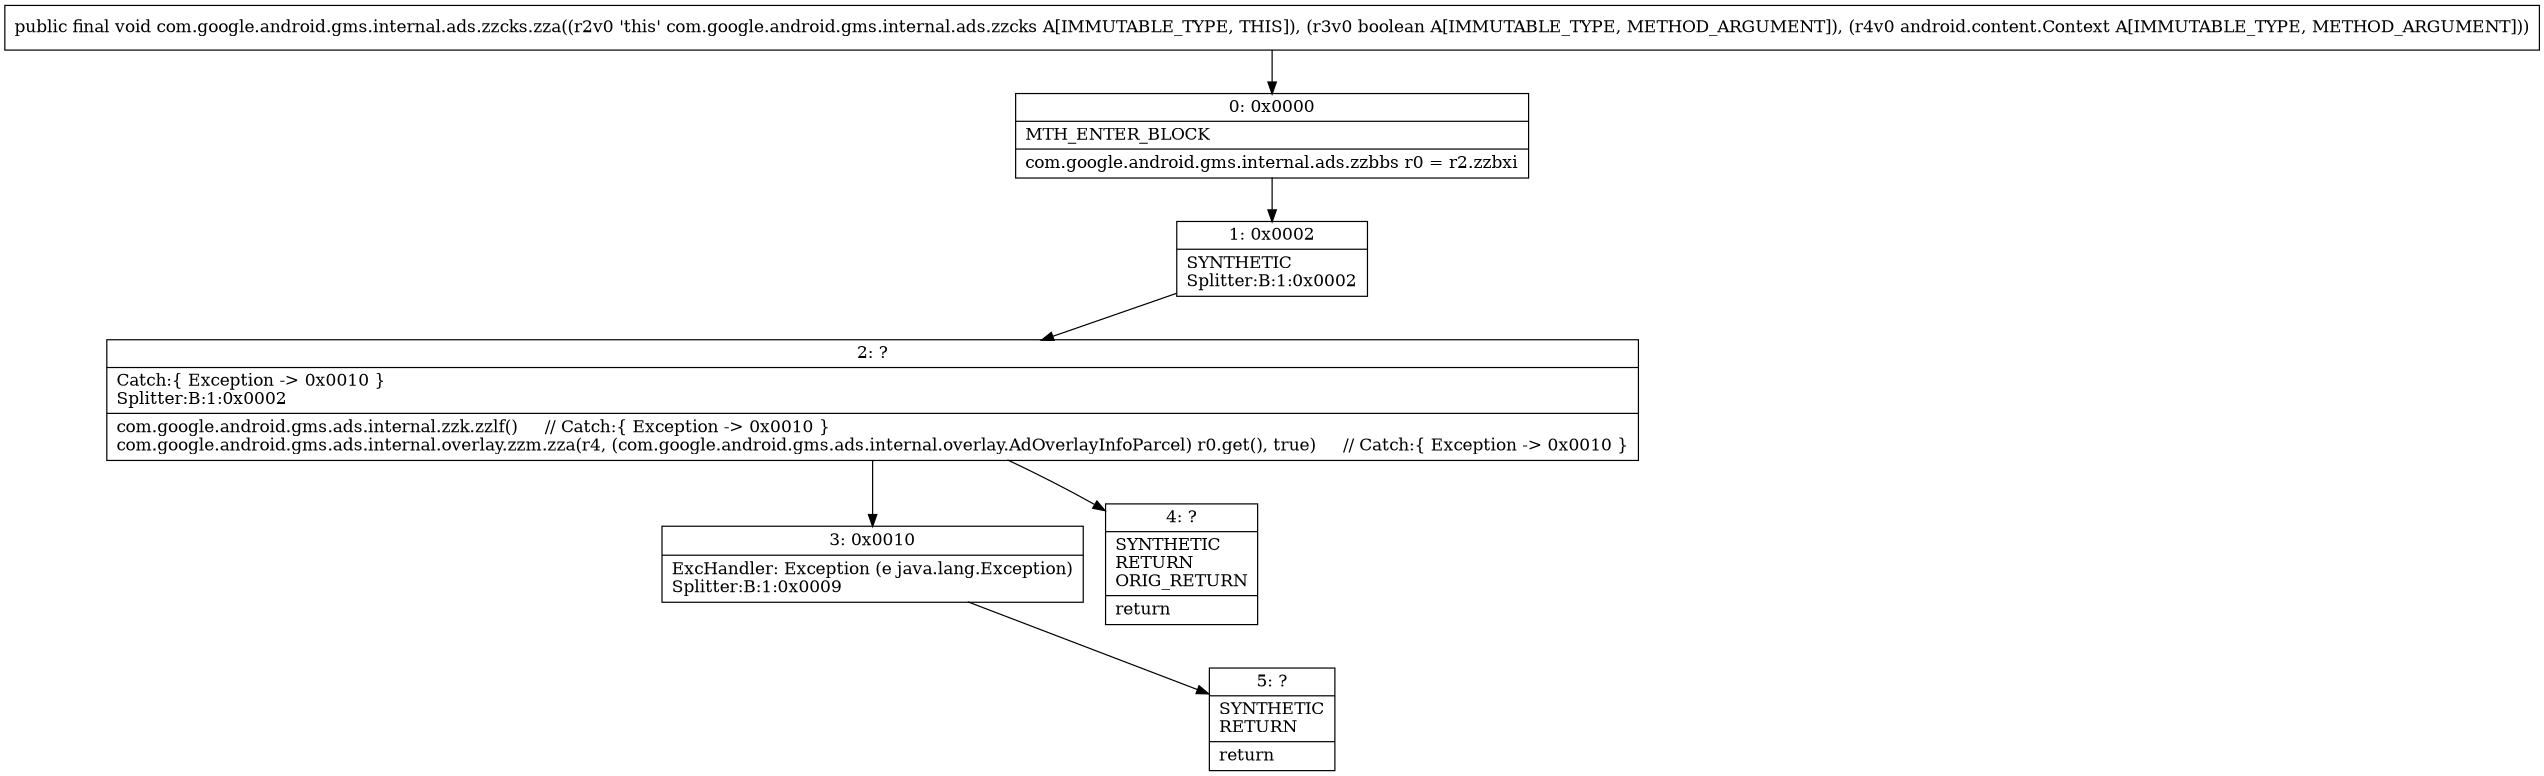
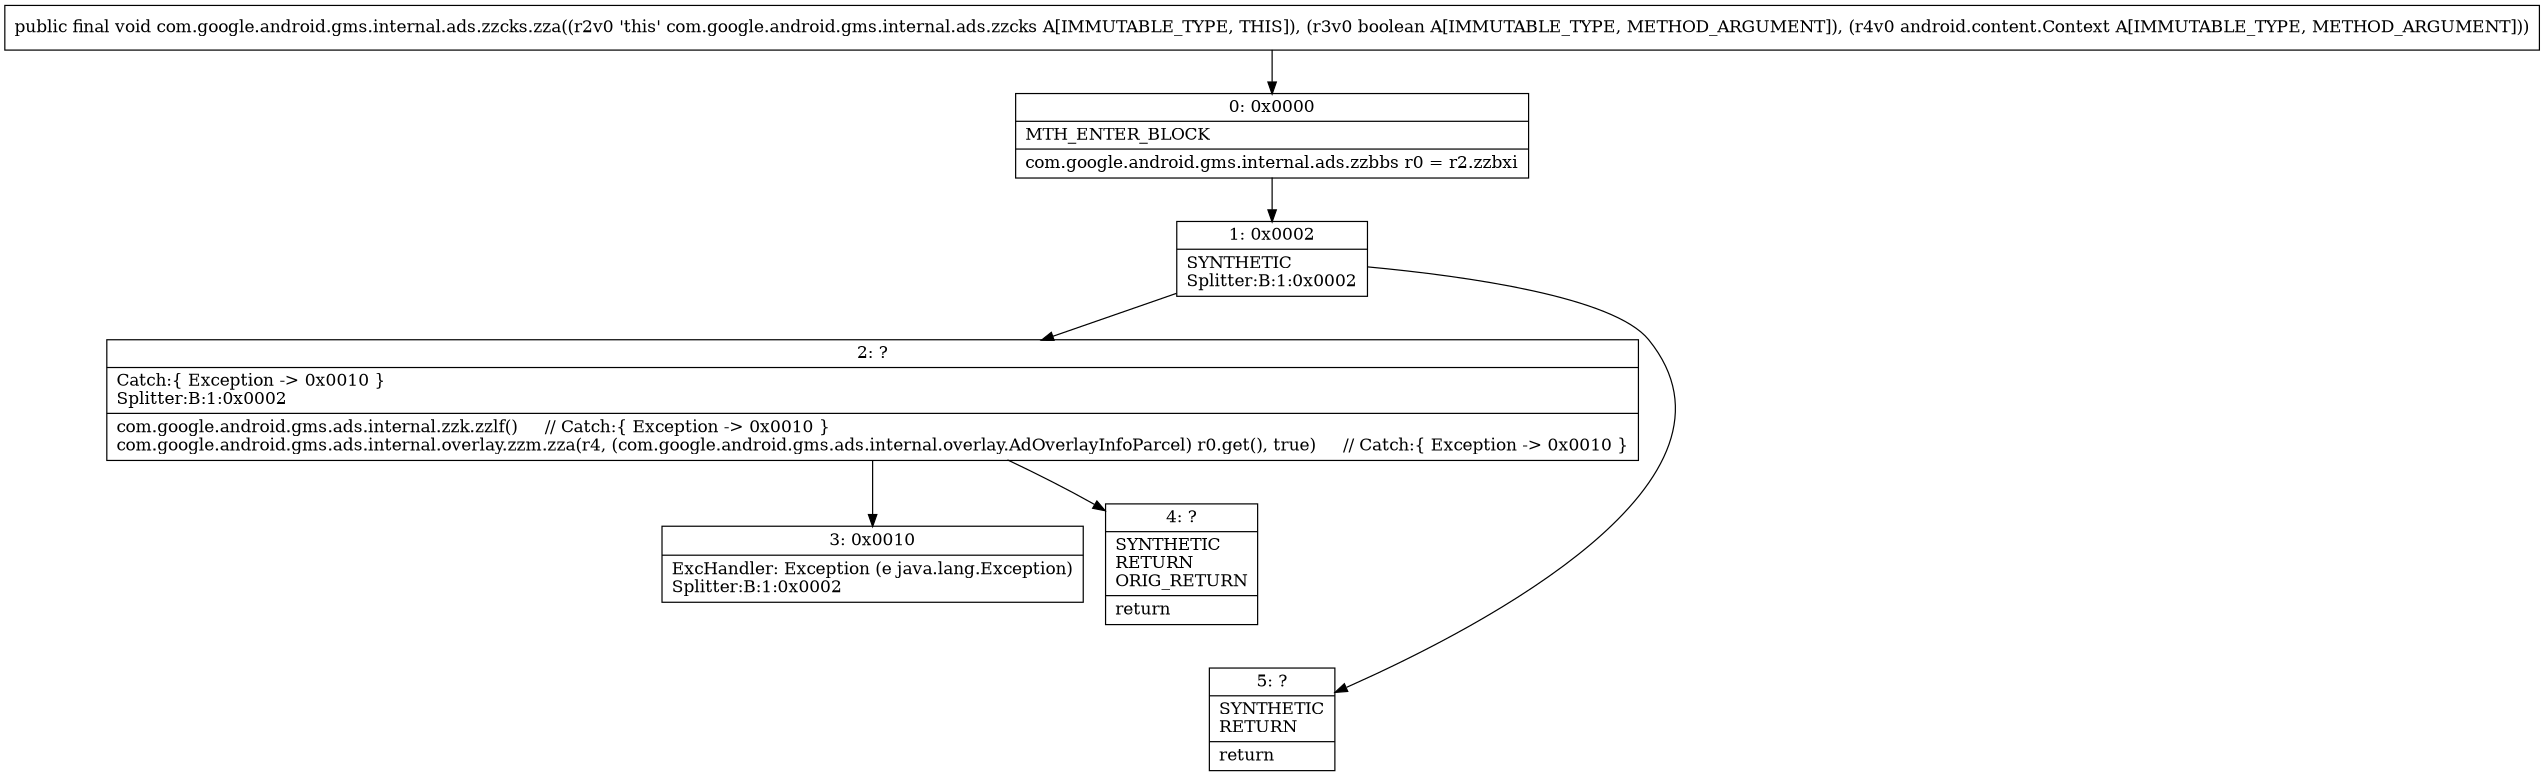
(757, 587) -> (757, 587)
(1083, 646) -> (1667, 447)
